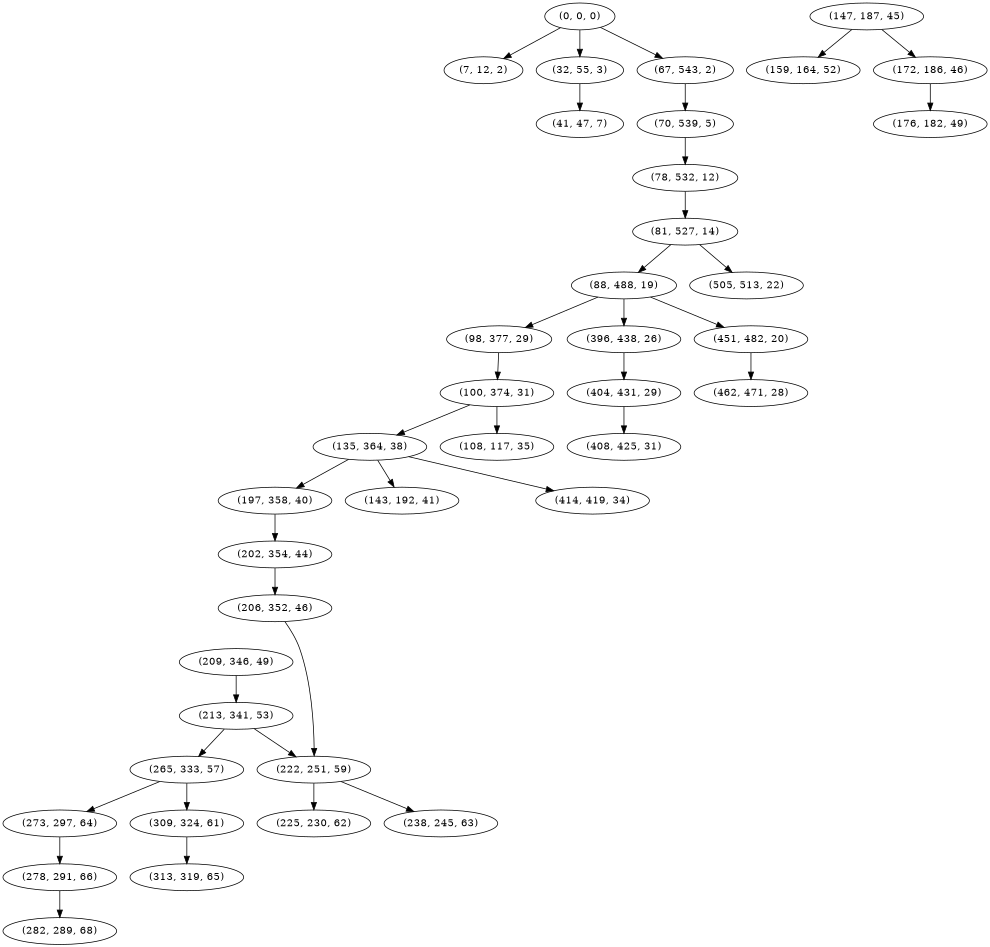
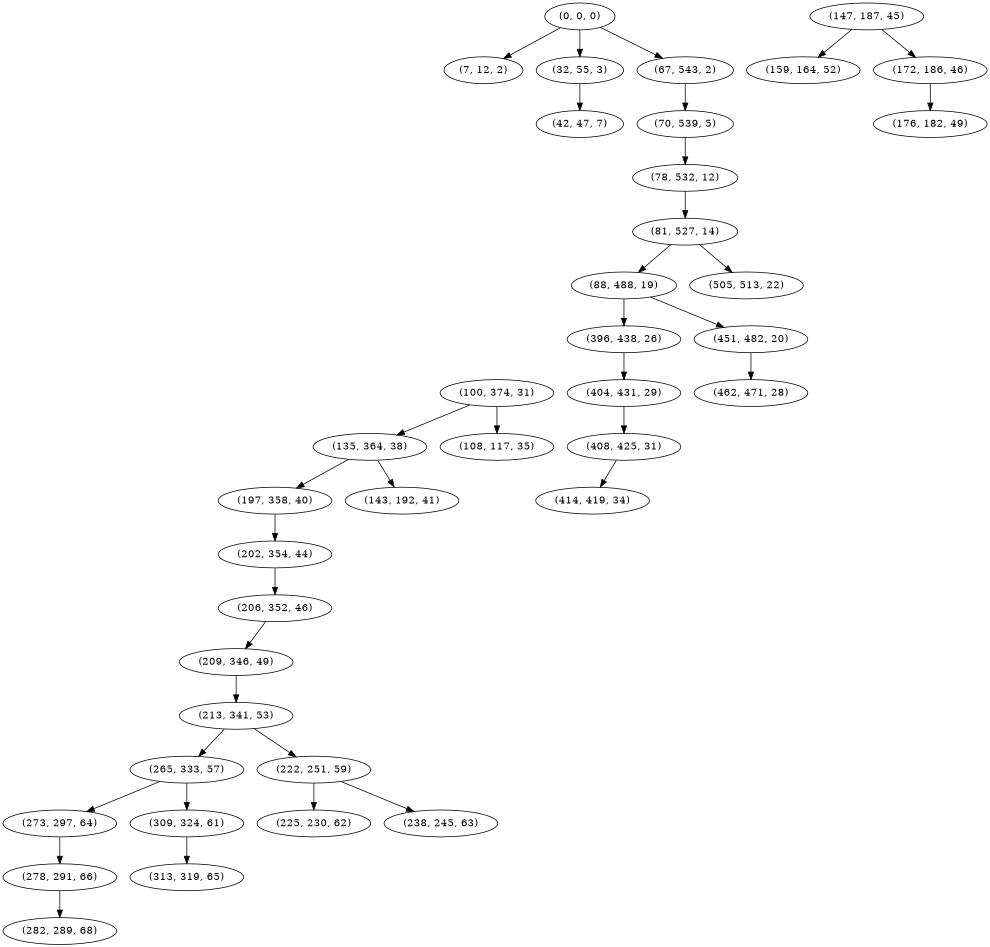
(580, 124) -> (580, 124)
(499, 339) -> none
(477, 473) -> (610, 470)
(308, 683) -> (258, 632)
